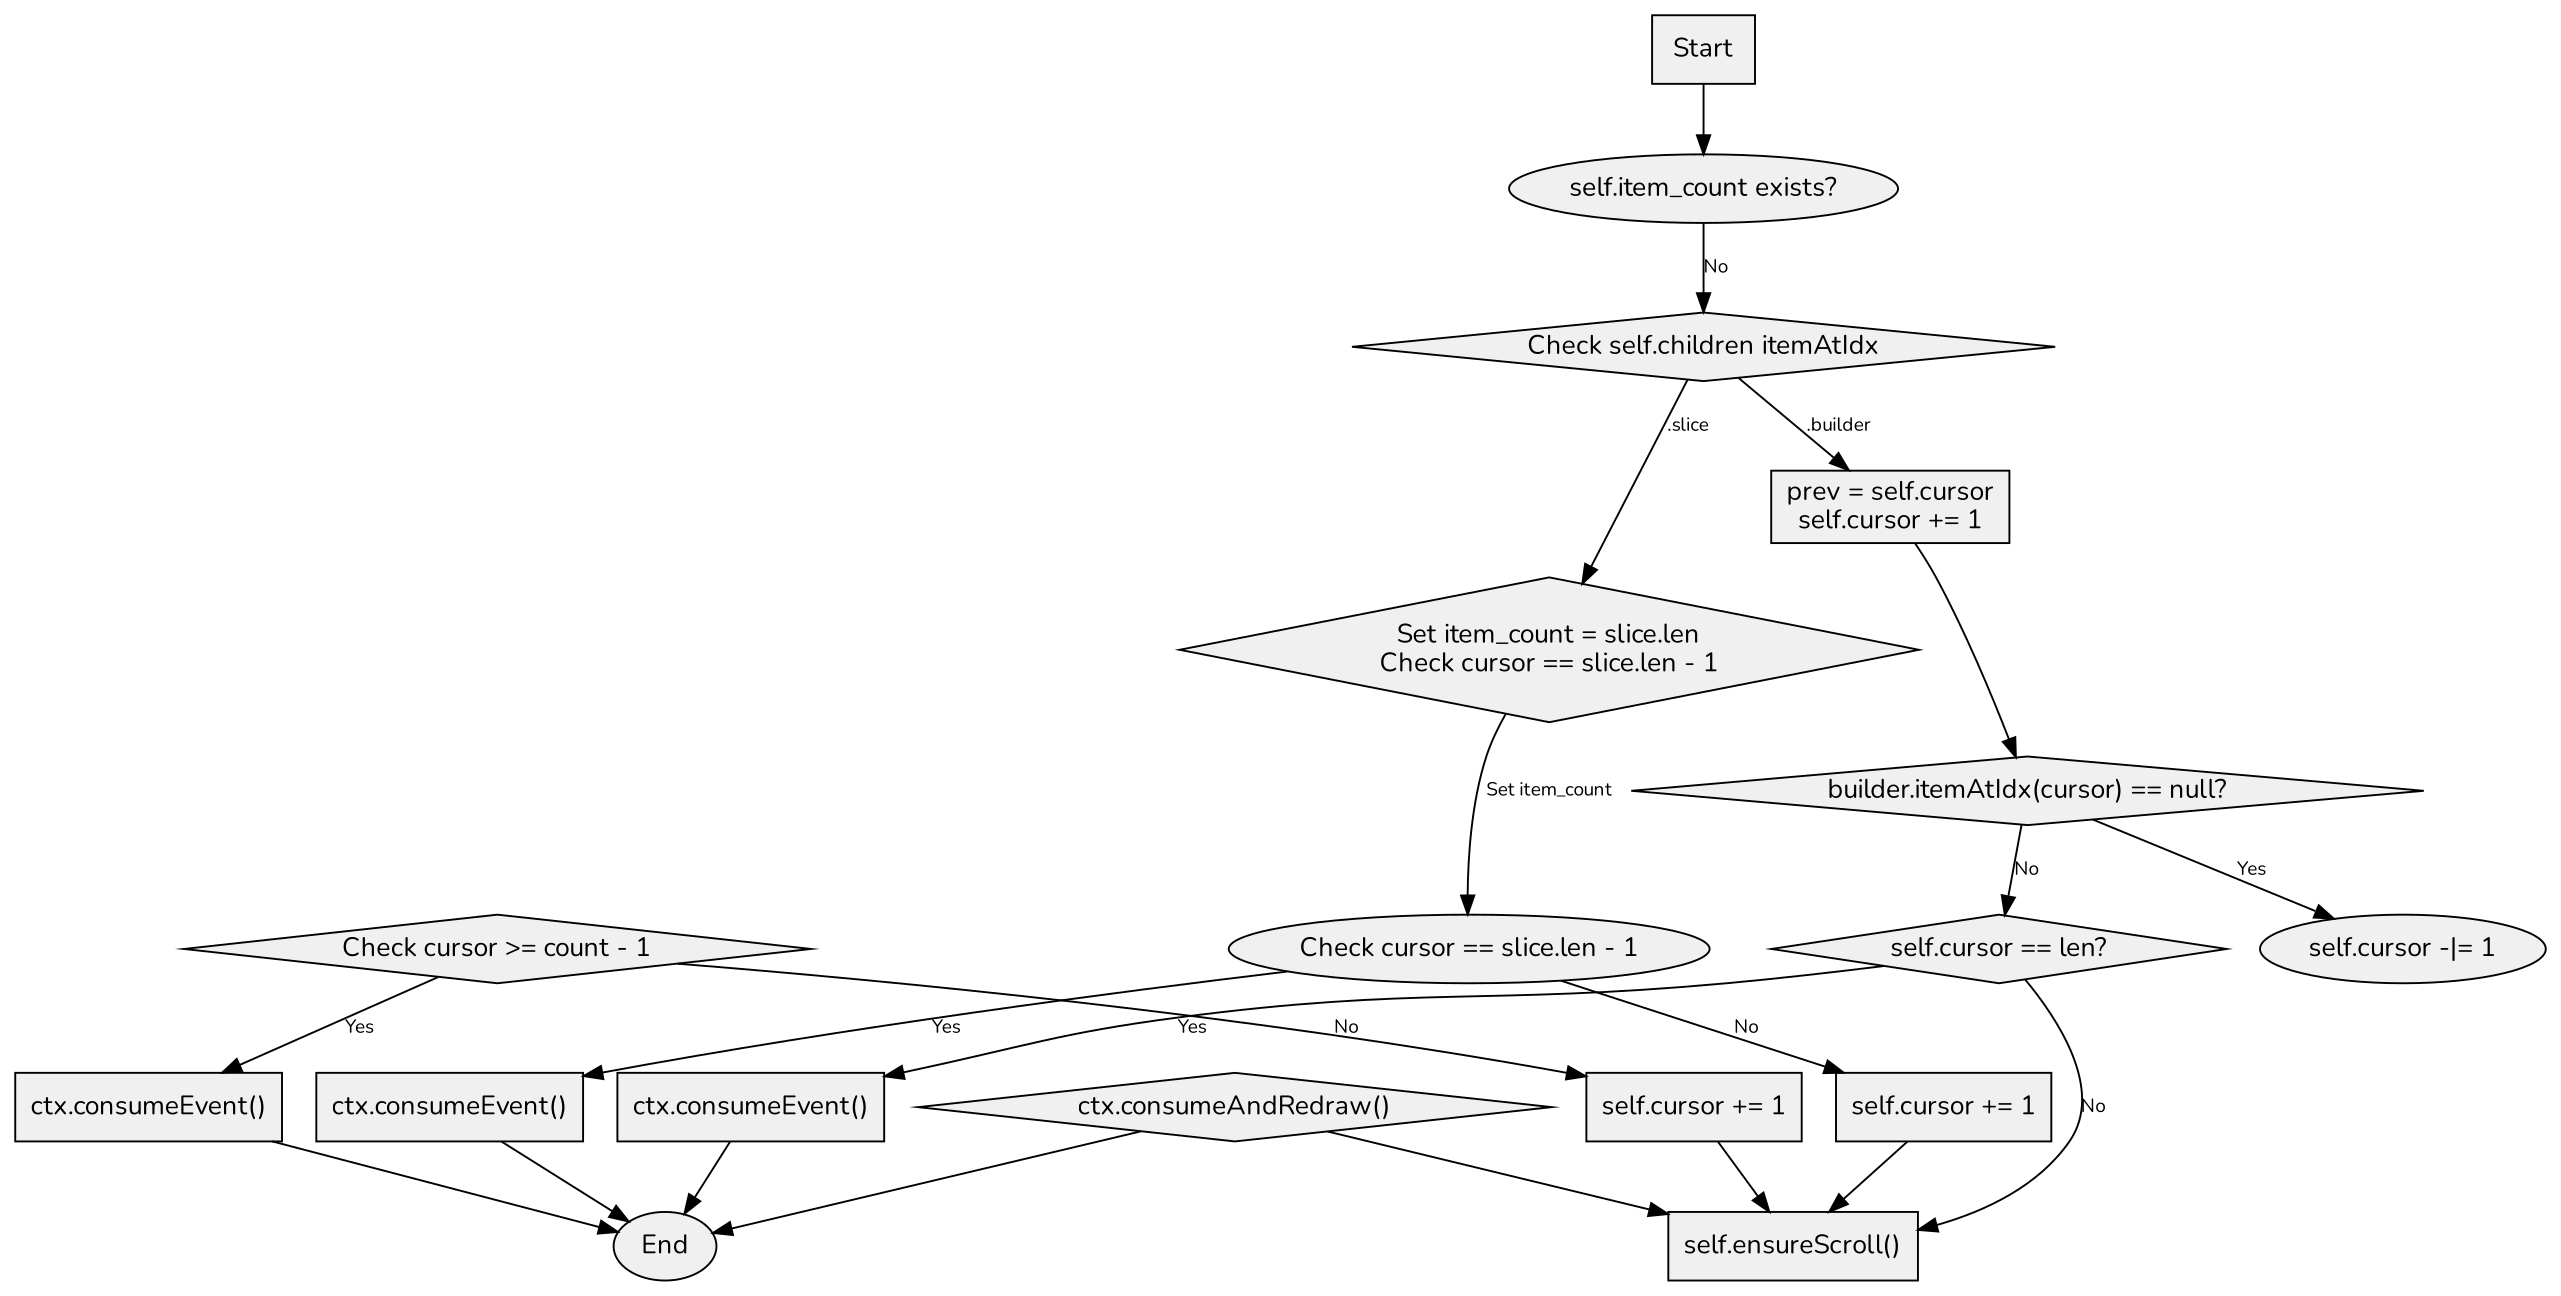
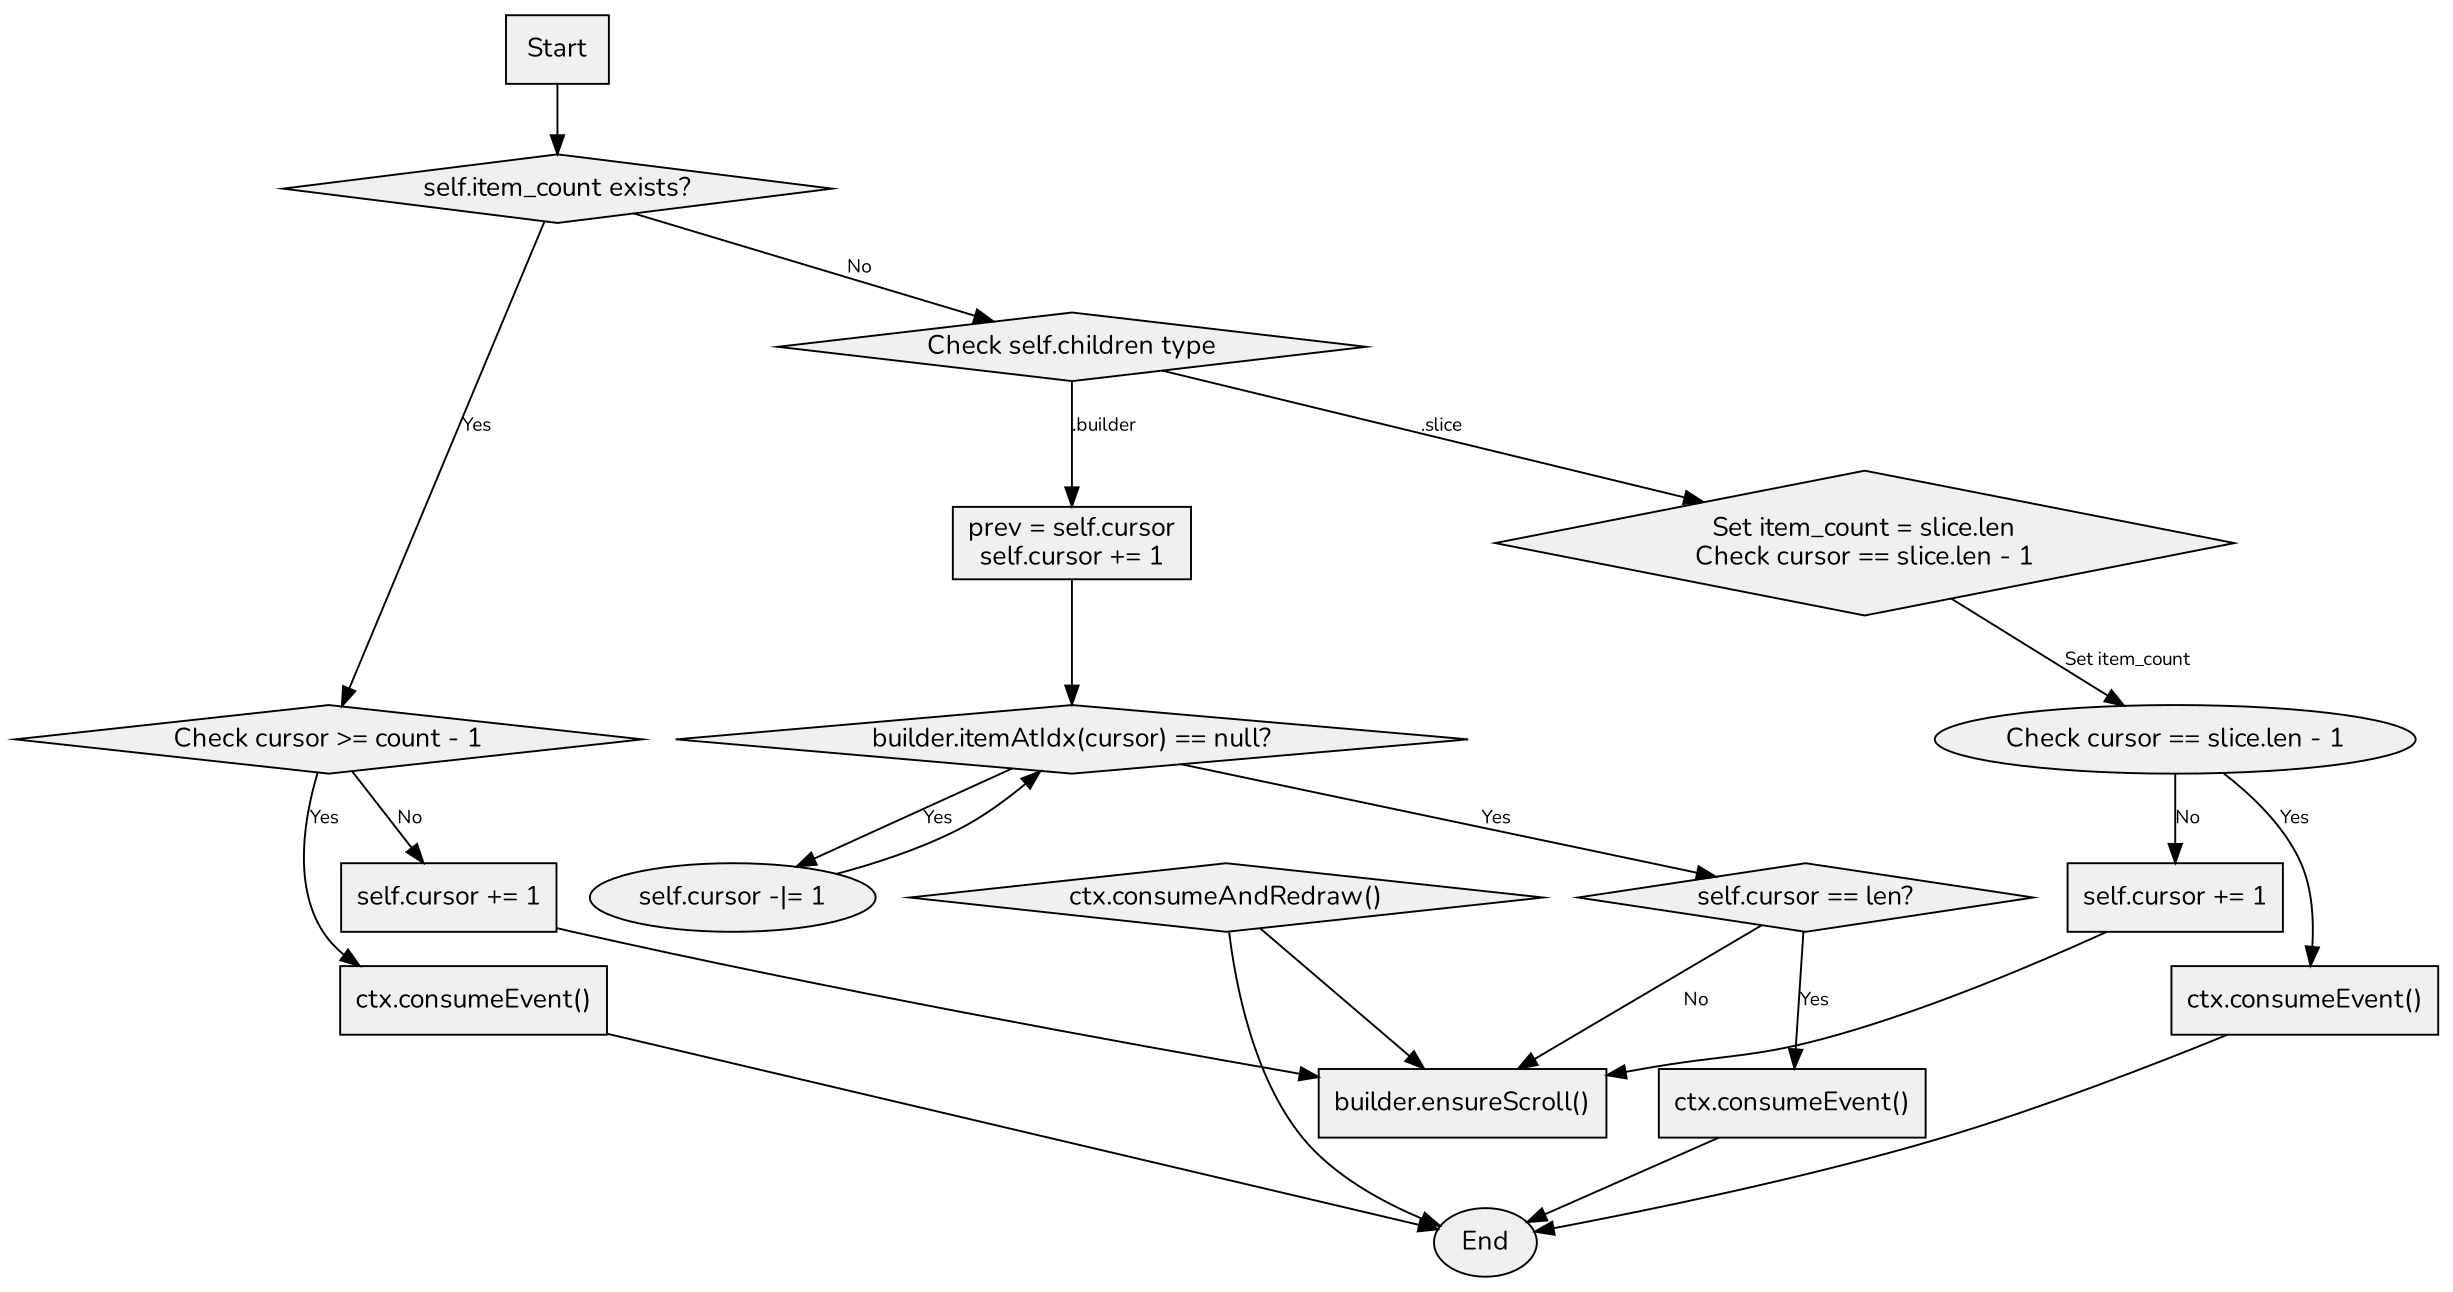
(1704, 189) -> (557, 189)
(1704, 347) -> (1072, 347)
none -> (447, 455)
none -> (936, 840)
(2027, 870) -> (1497, 818)
(1793, 1246) -> (1463, 1103)
